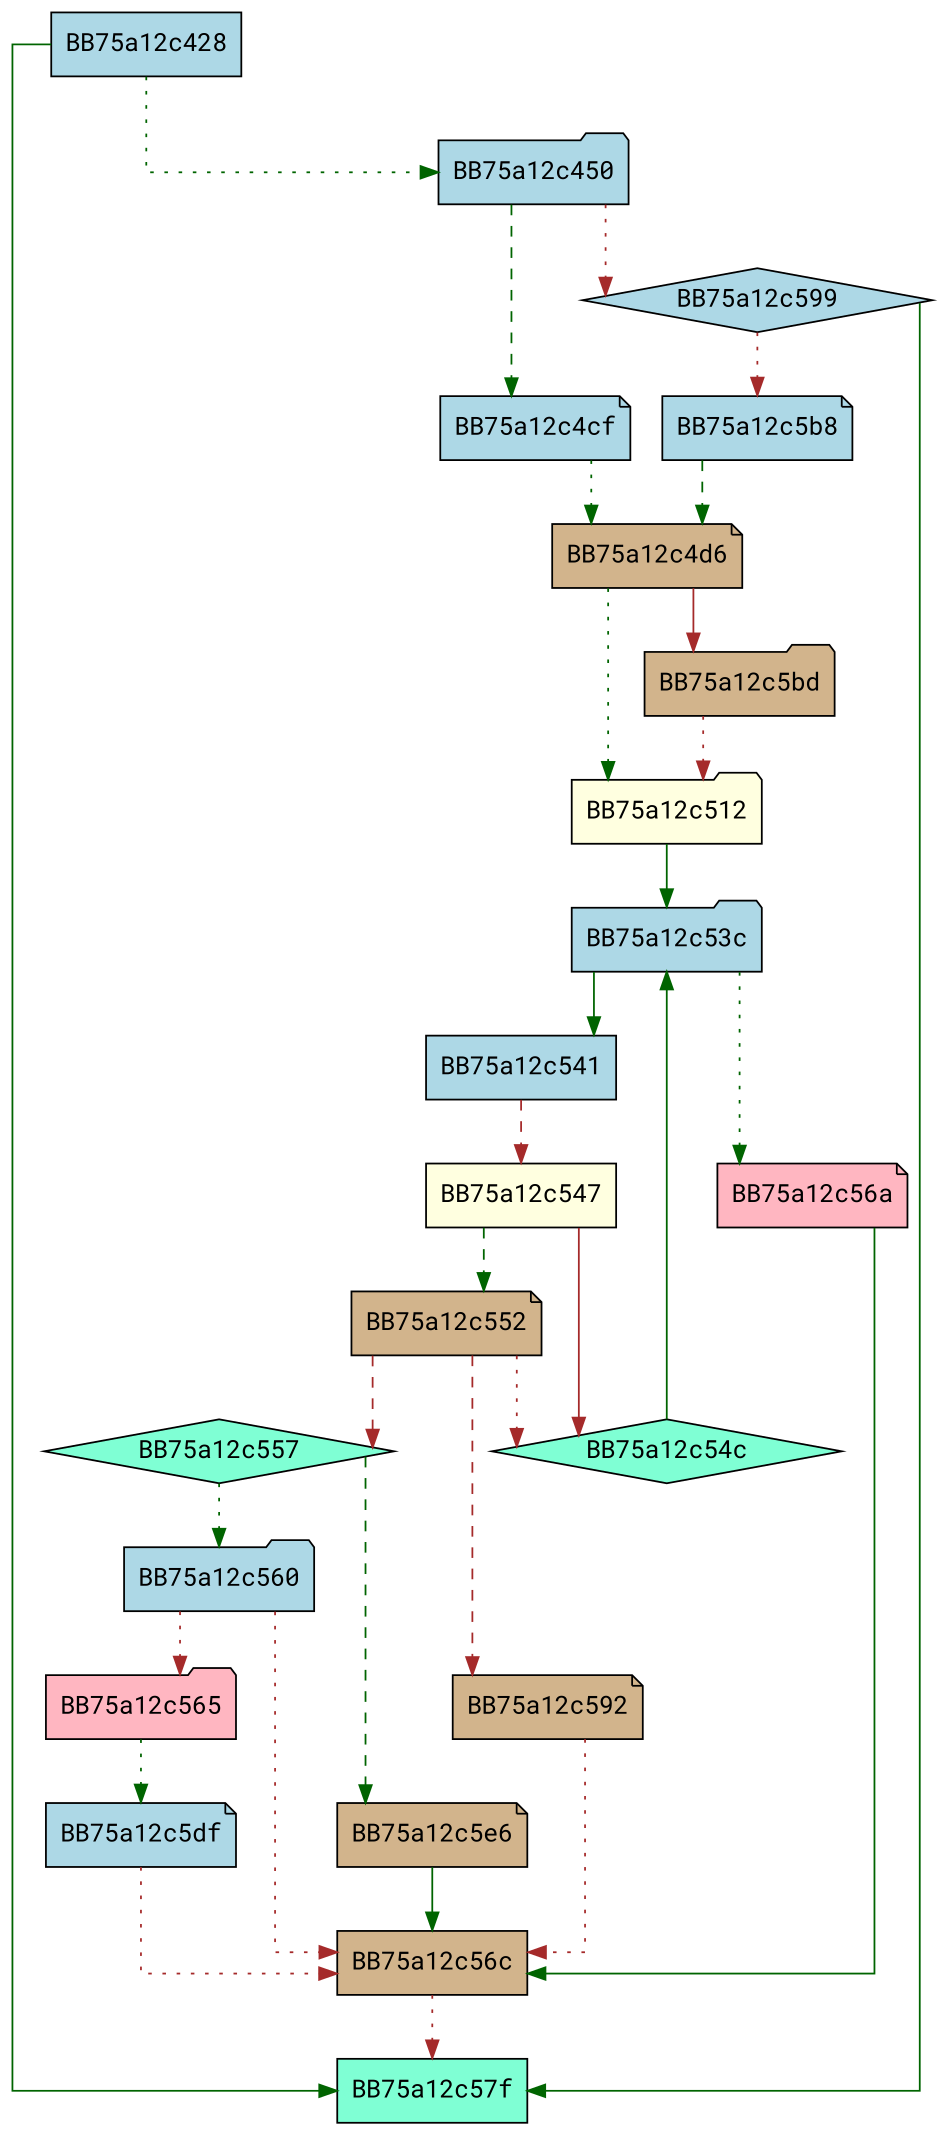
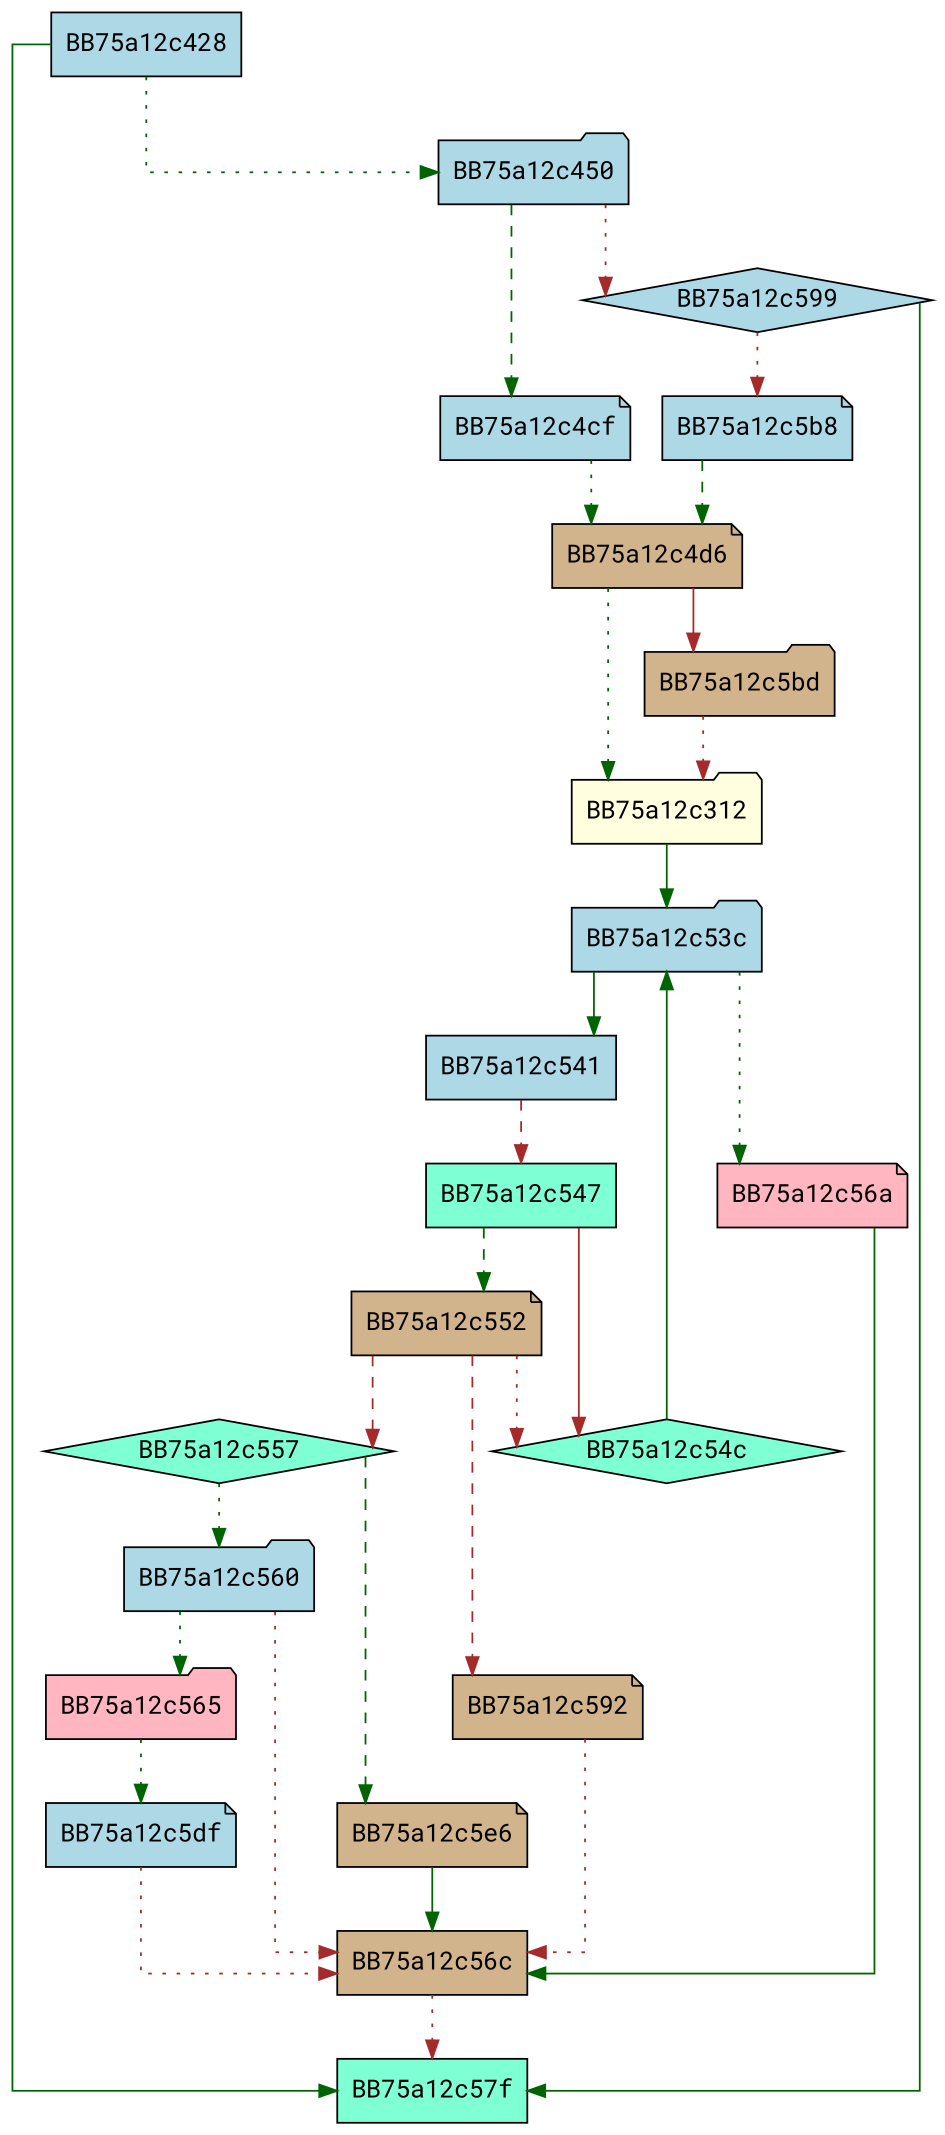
(667, 812) -> (667, 812)
(521, 1196) -> (521, 1196)
(180, 1634) -> (180, 1634)
